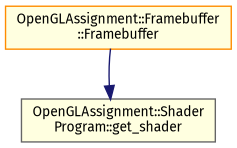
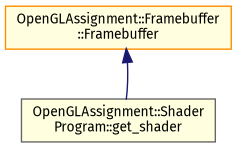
(109, 67) -> (128, 81)
